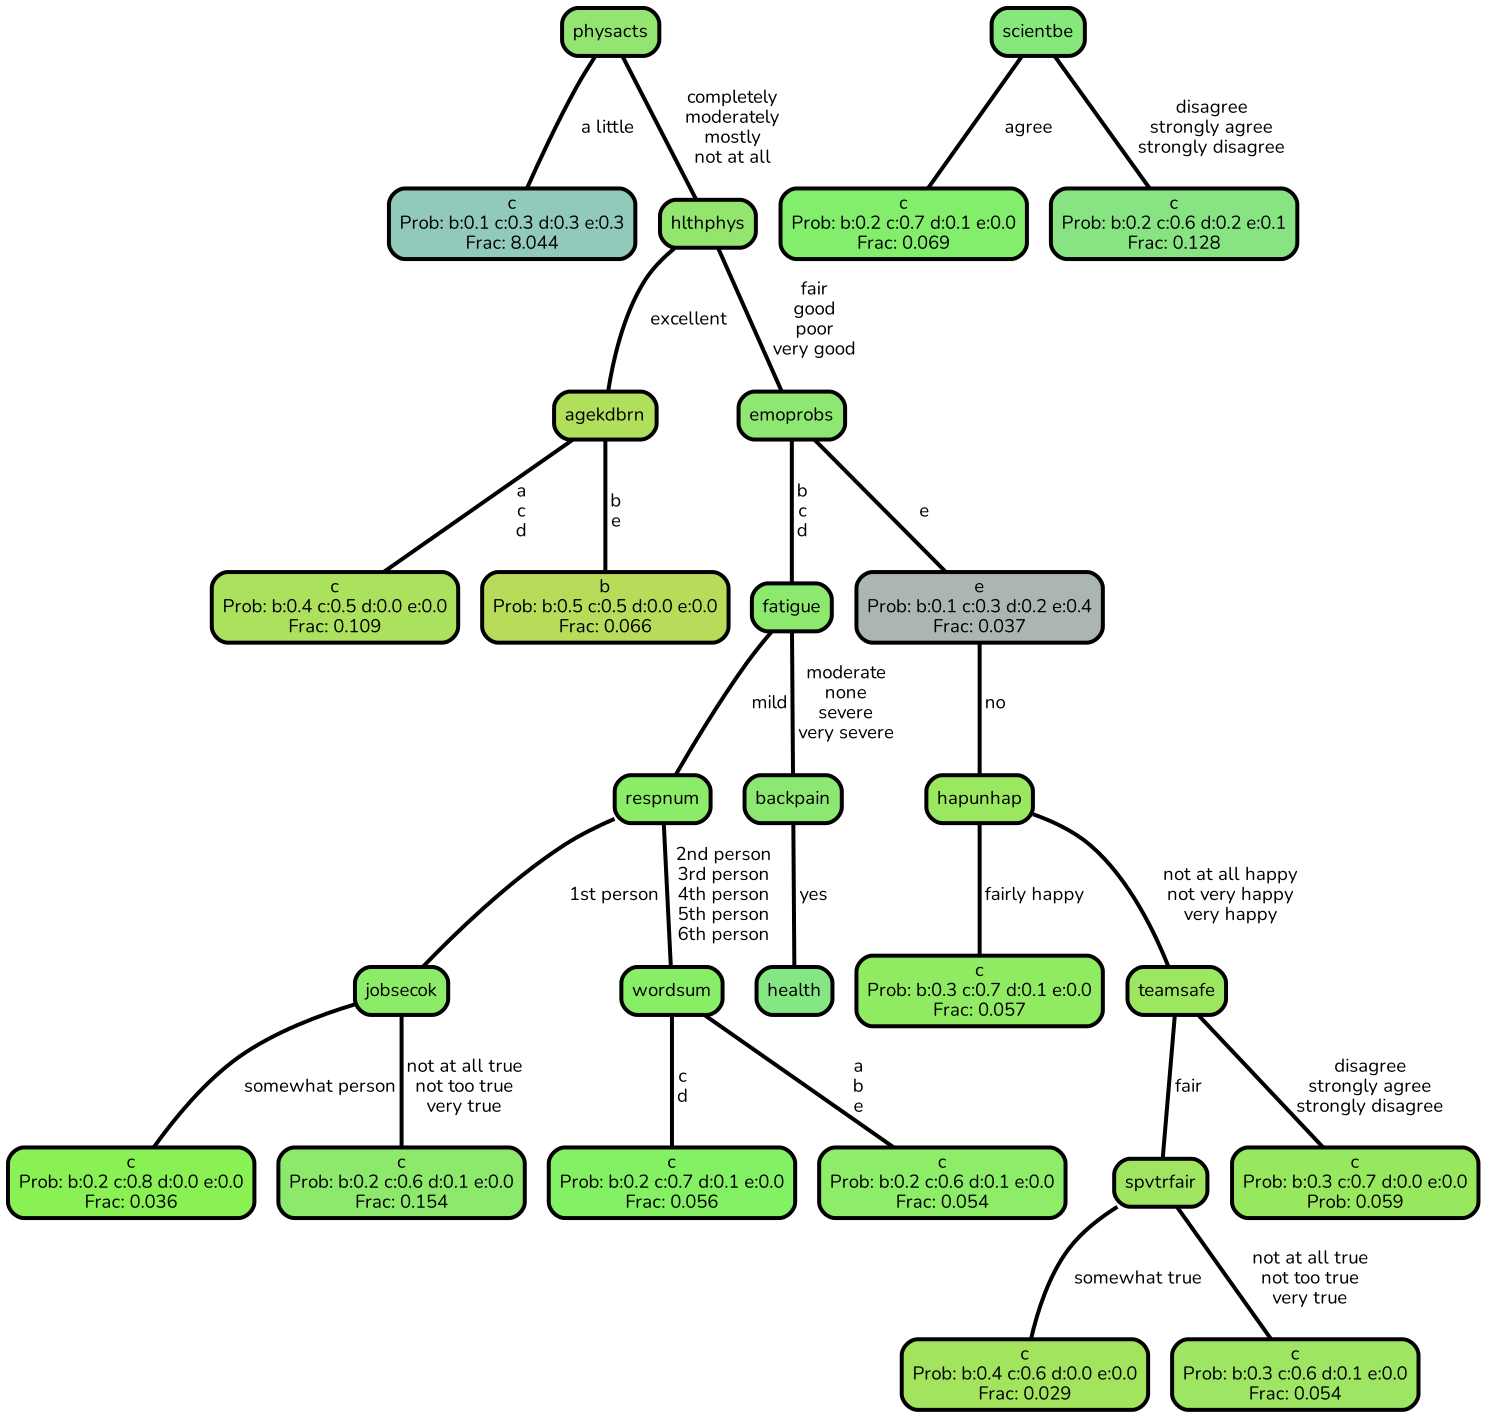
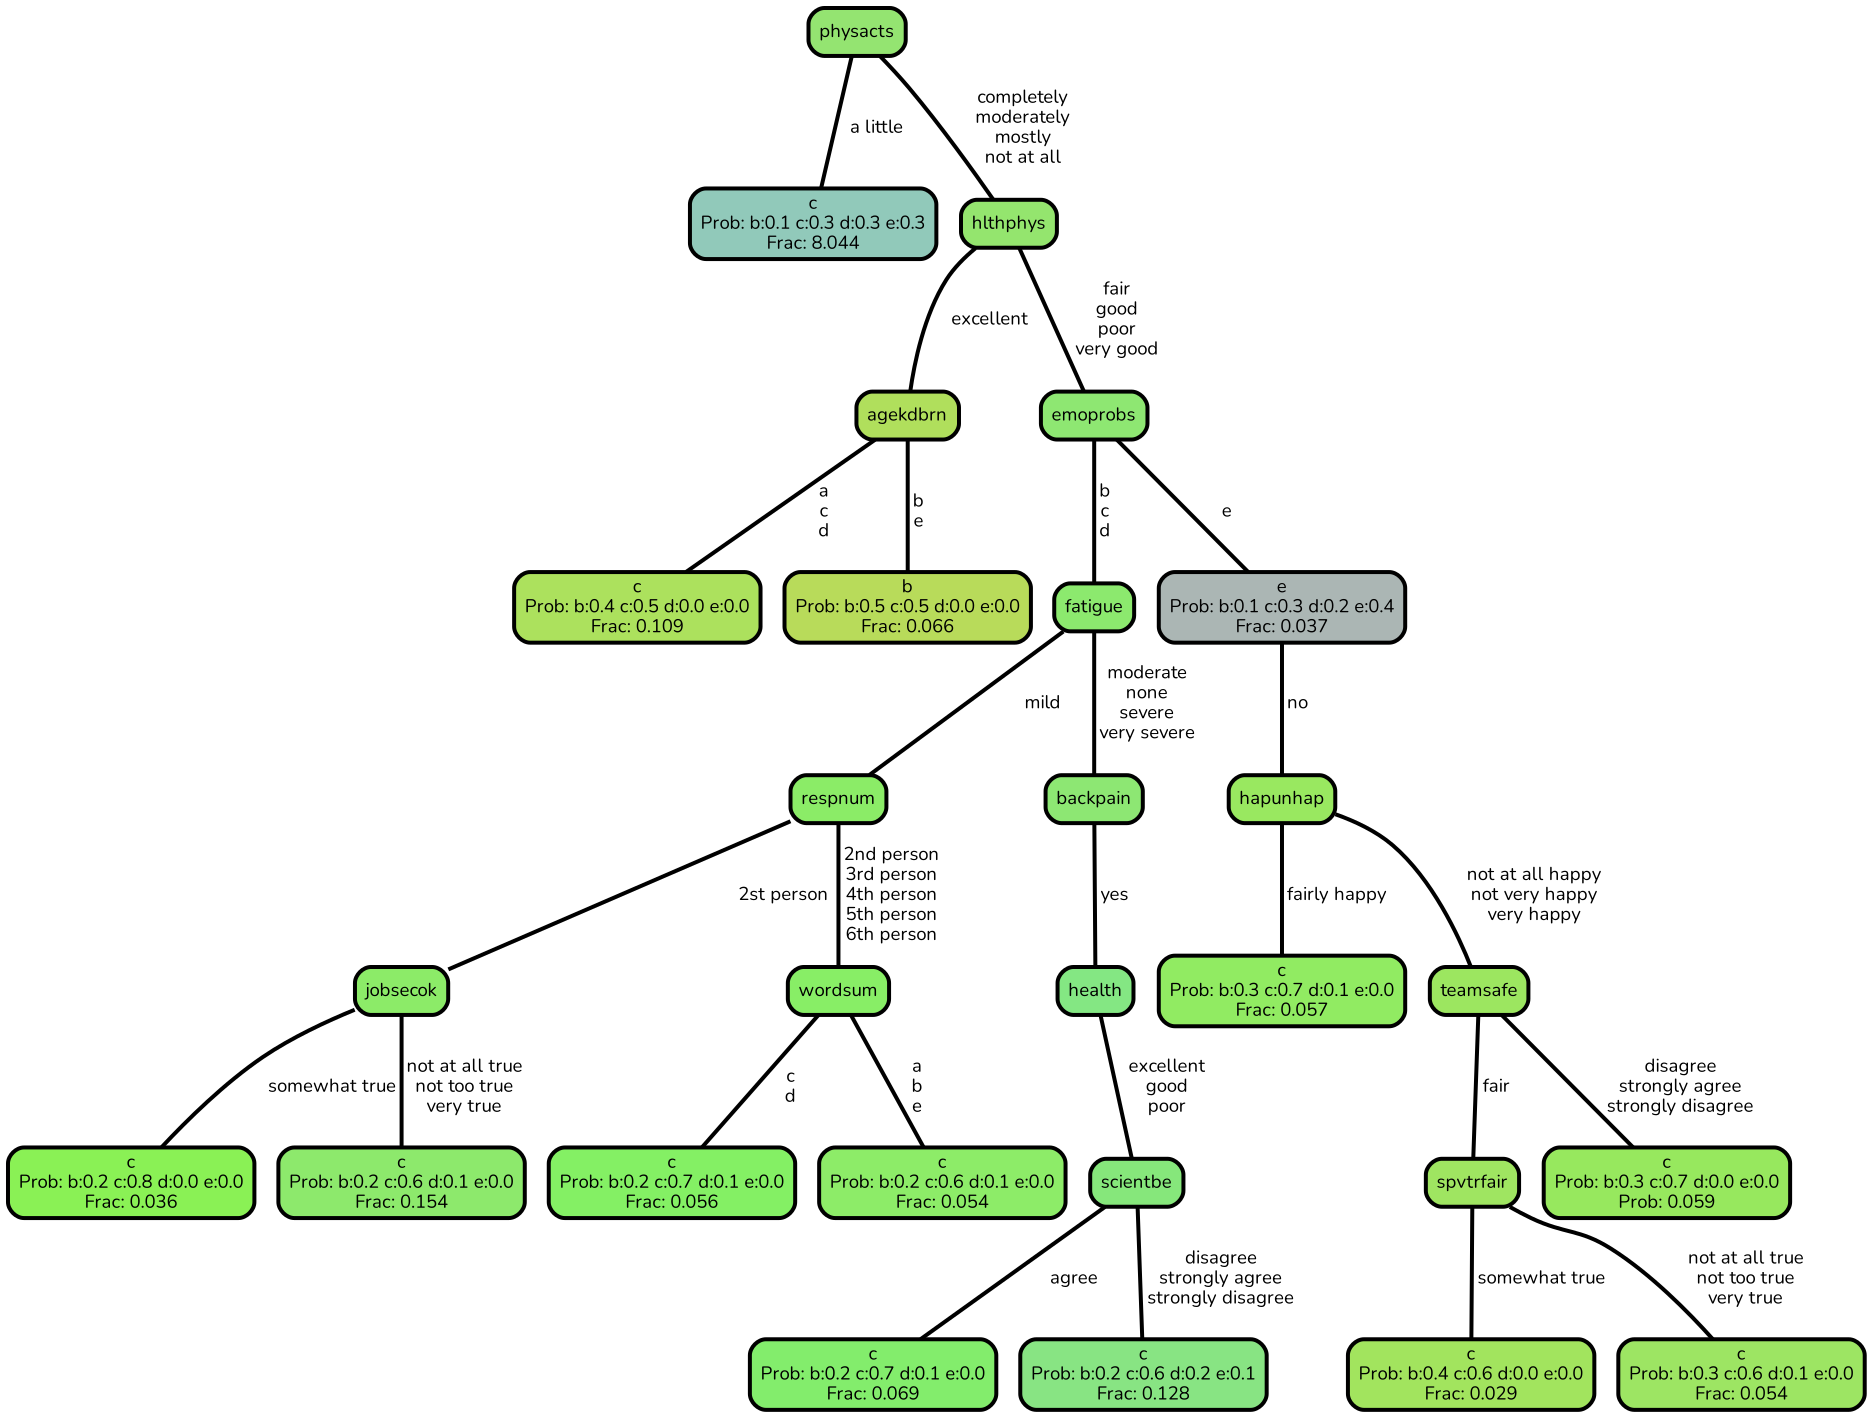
(612, 895) -> (781, 895)
(318, 1087) -> (330, 1087)
none -> (1116, 1087)
